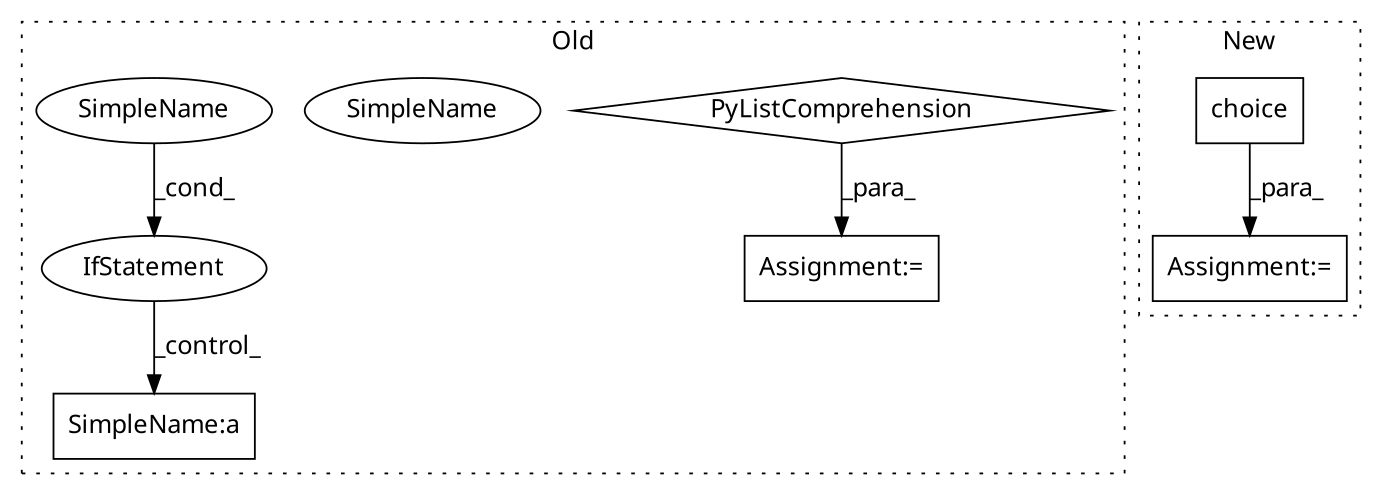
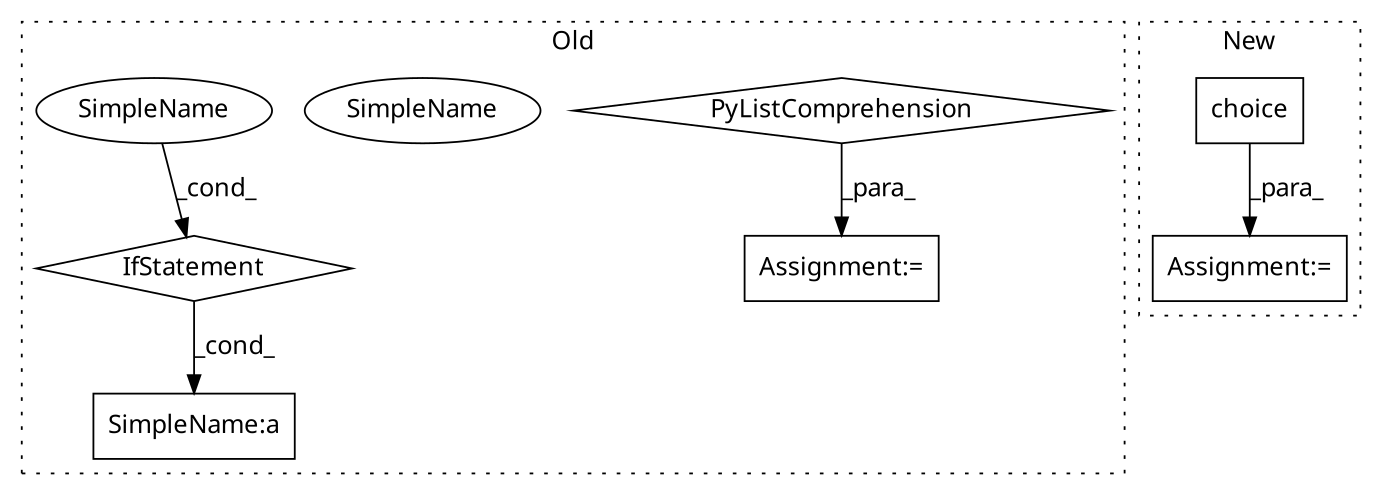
(154, 268) -> (194, 268)
(208, 347) -> (235, 347)
